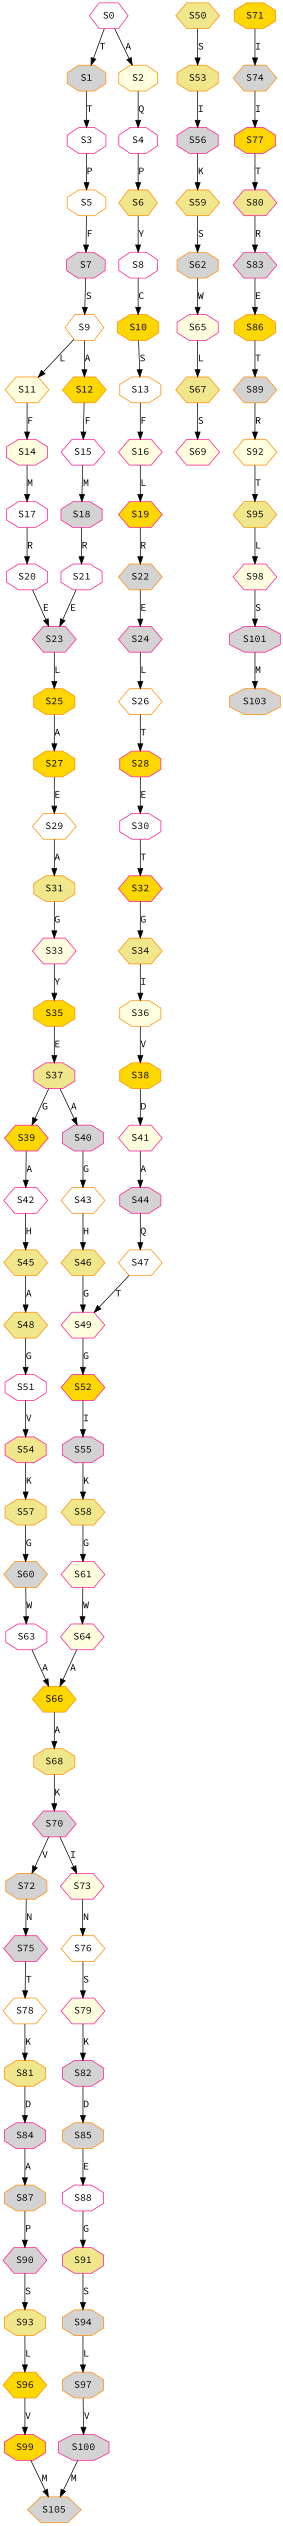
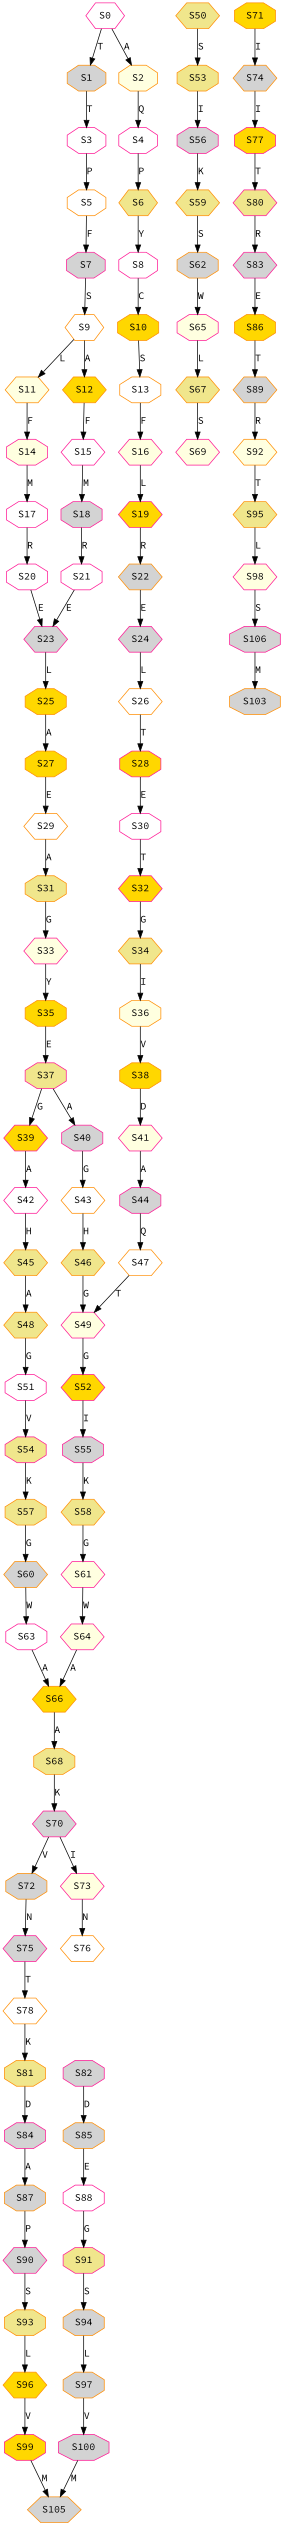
(255, 639) -> (255, 639)
(83, 2011) -> none
